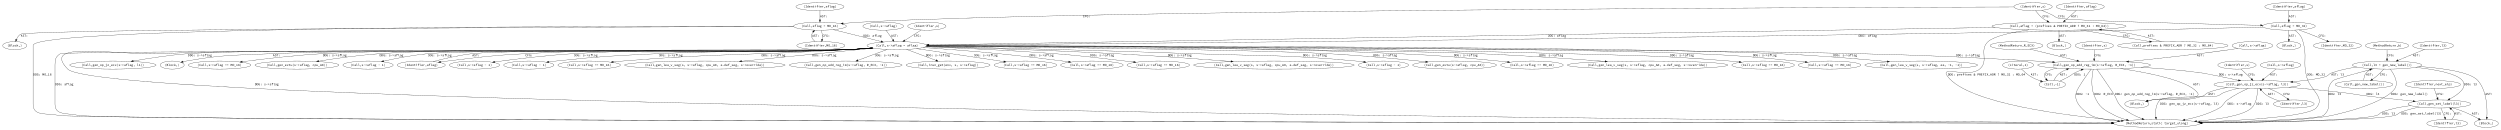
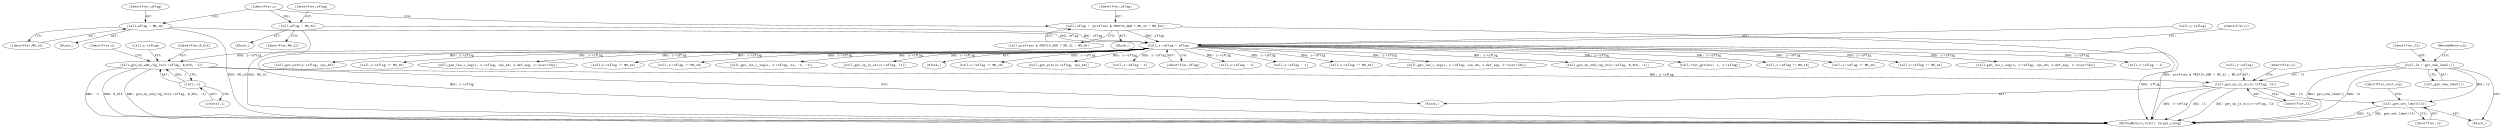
(2017, 46) -> (194, 46)
none -> (216, 89)
